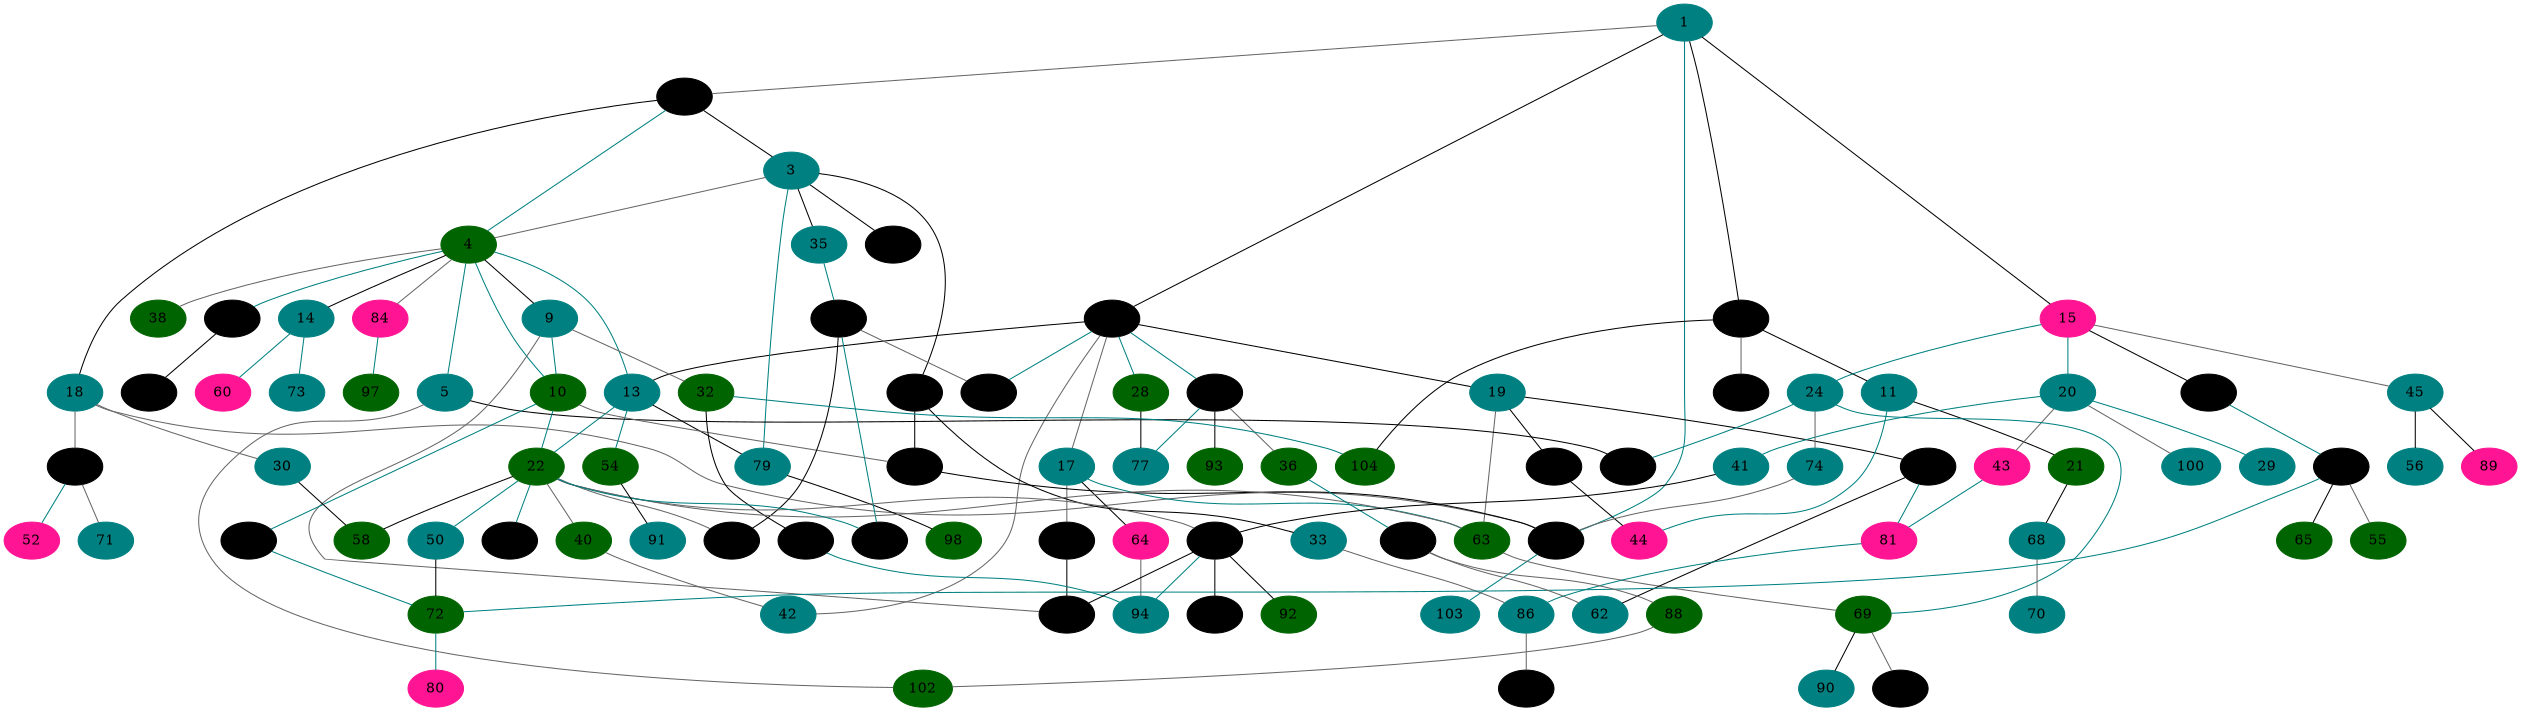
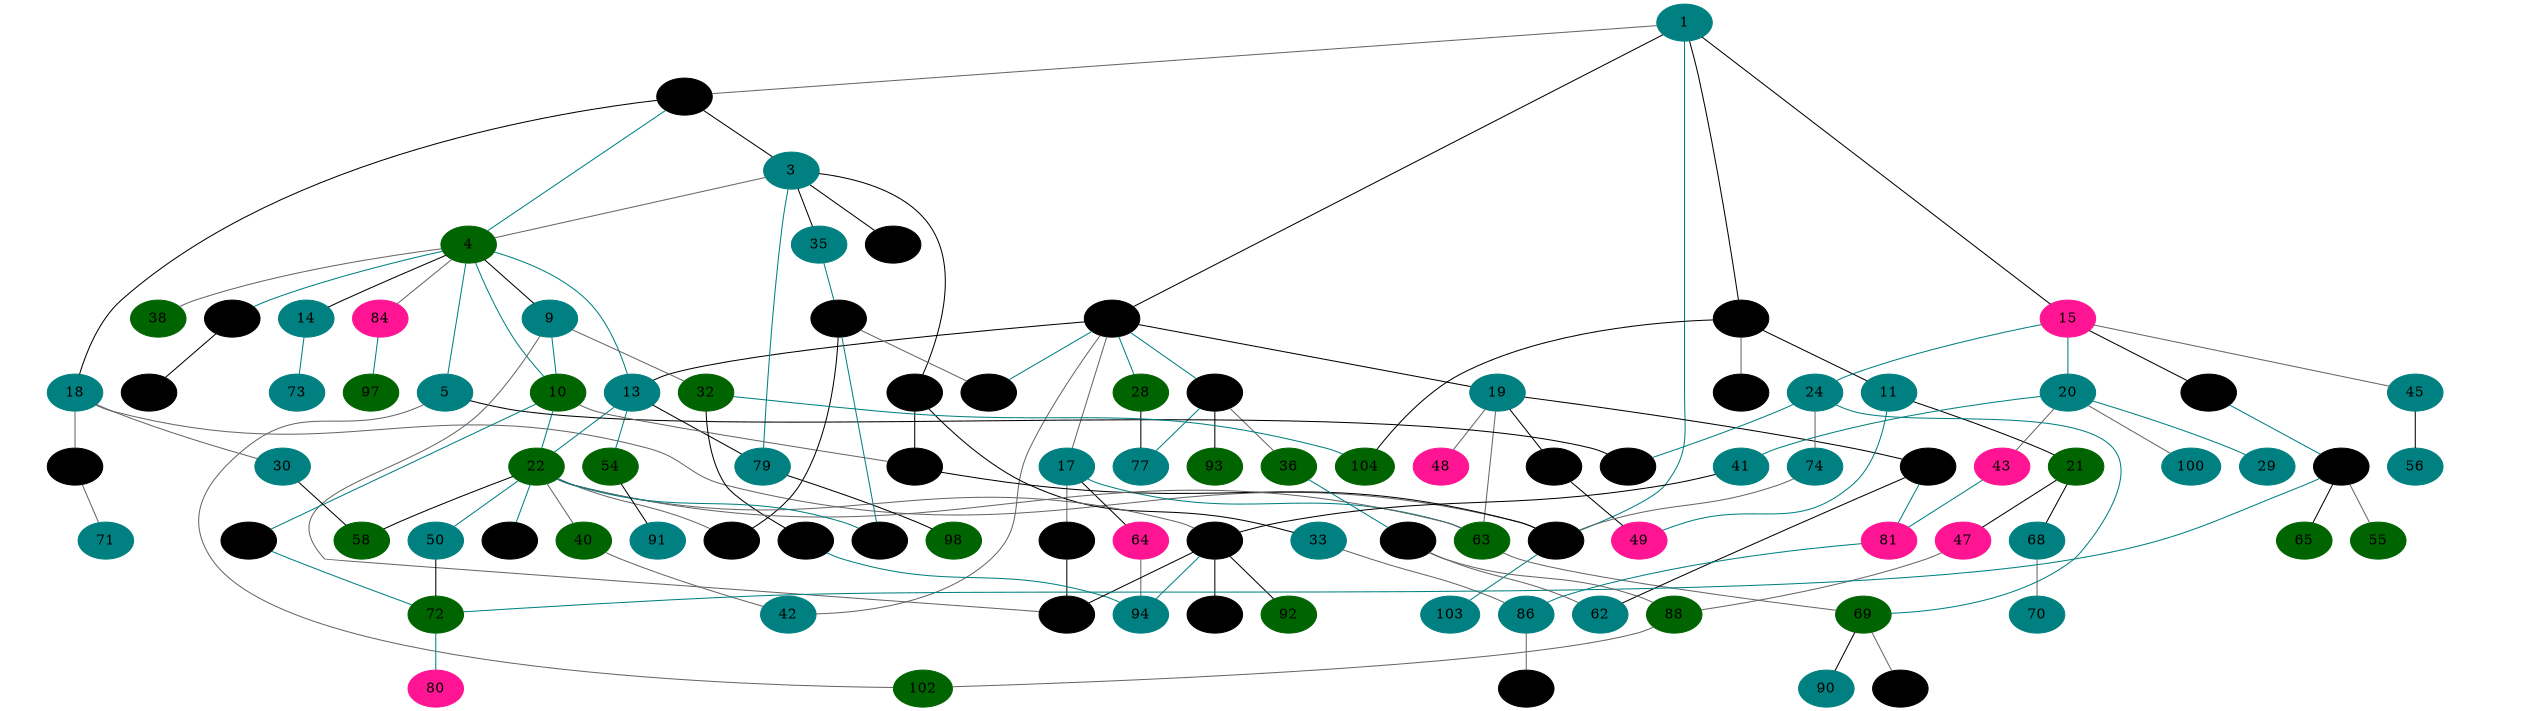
(223, 393) -> none
none -> (1441, 467)
(2489, 467) -> none
(32, 541) -> none
(1639, 541) -> (1639, 541)
none -> (1963, 541)
